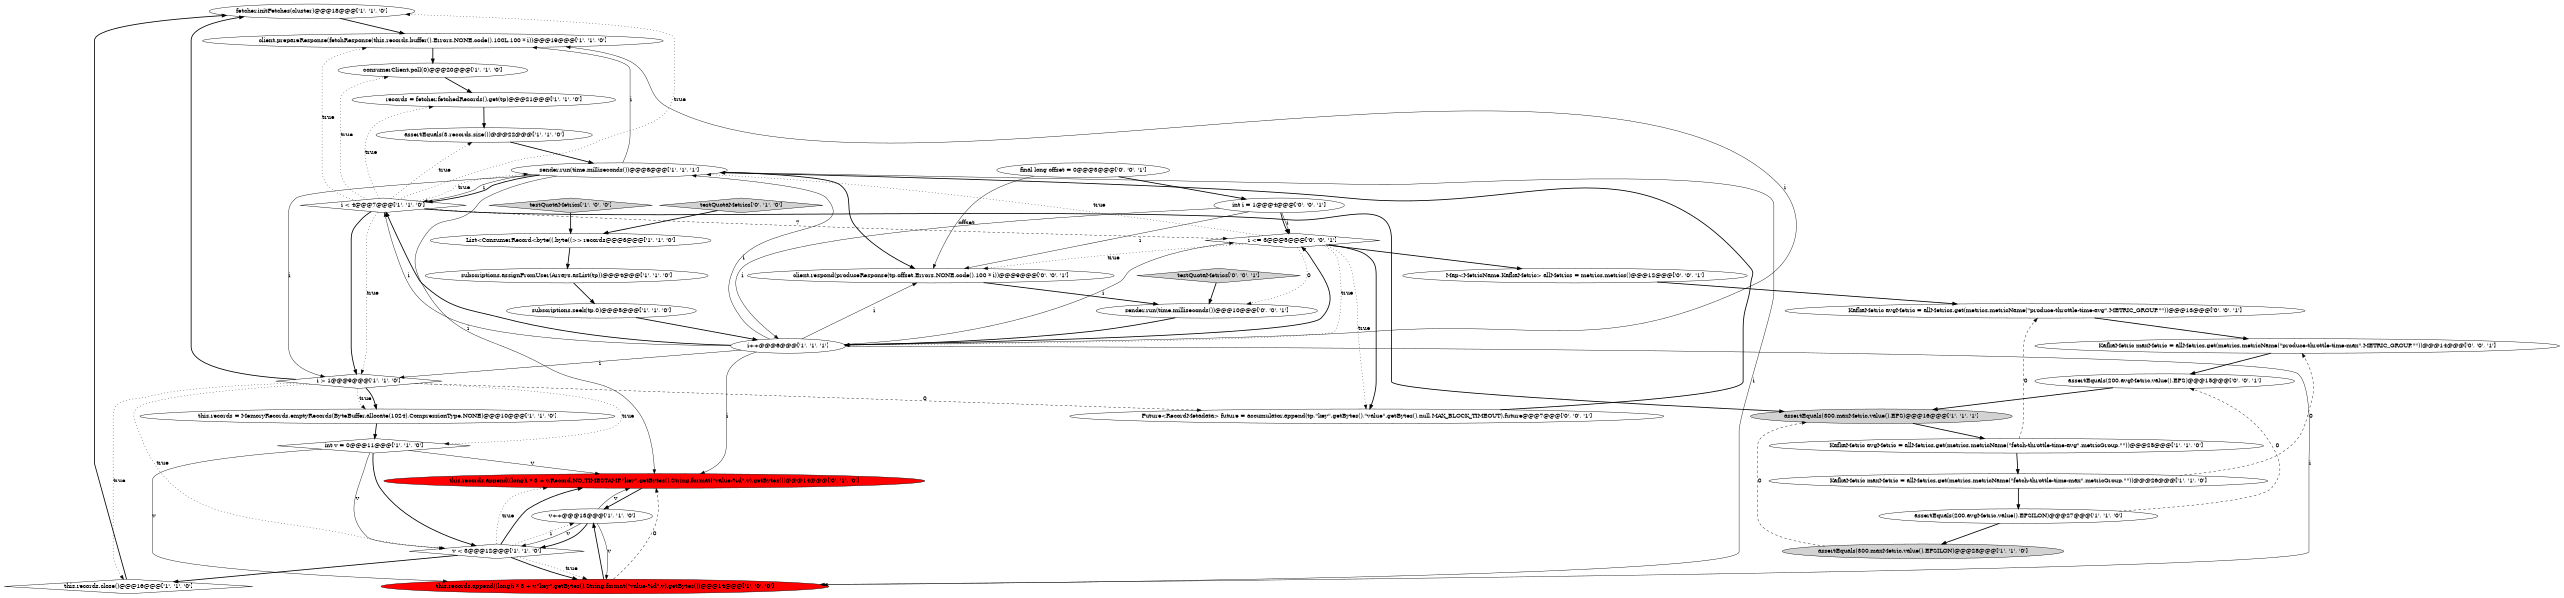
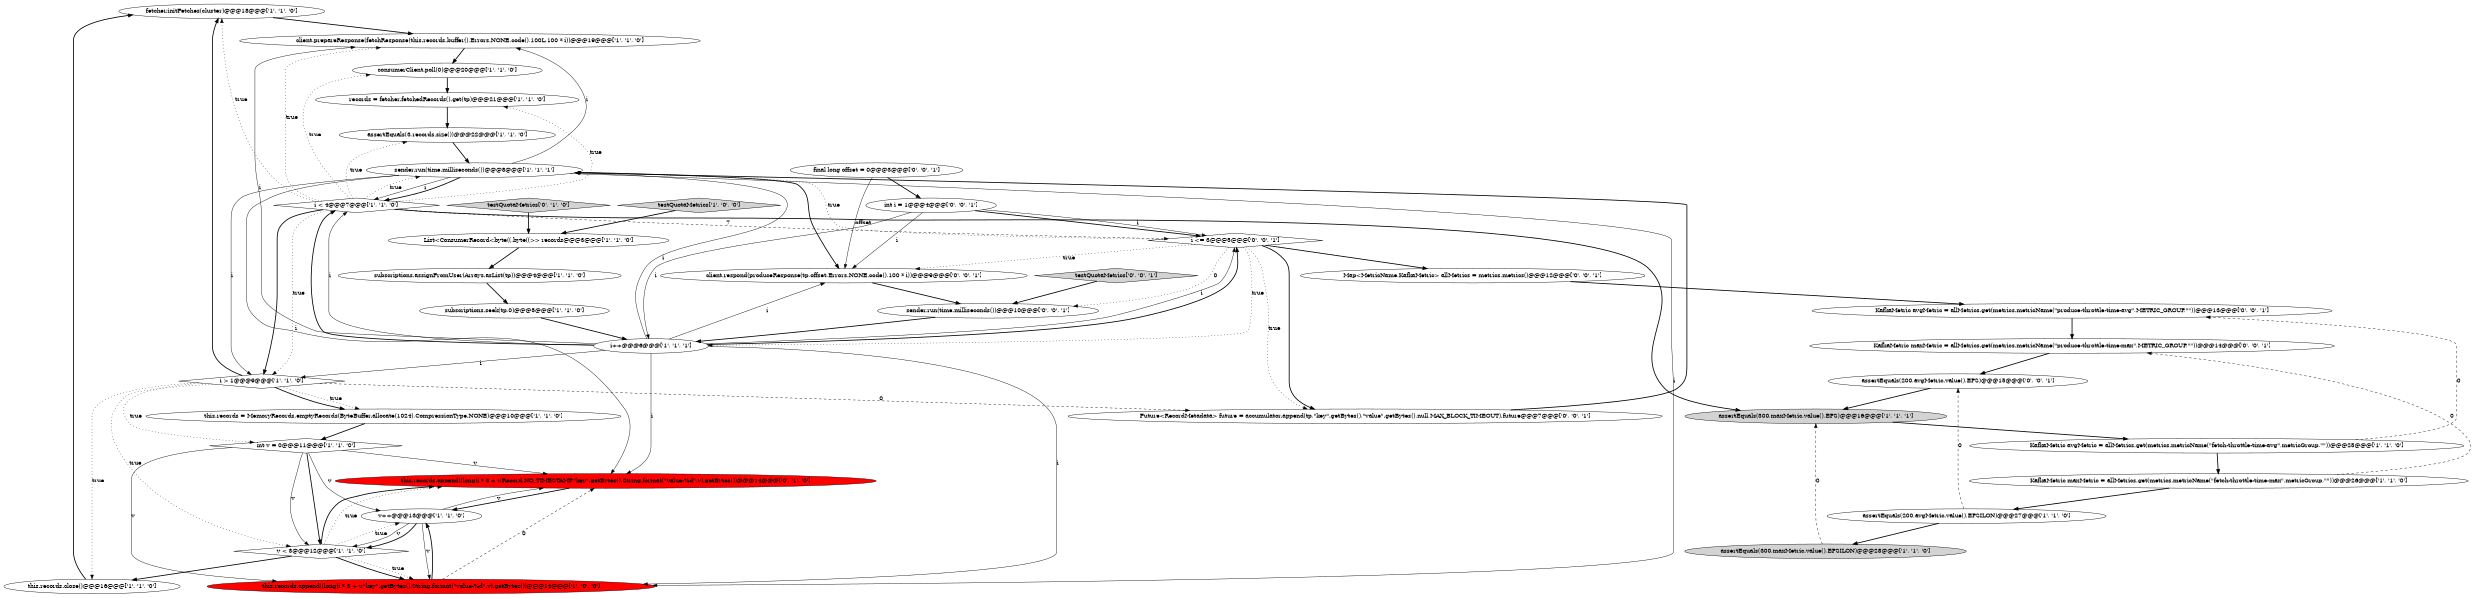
none -> (333, 492)
(551, 534) -> (381, 534)
(128, 586) -> (92, 586)
